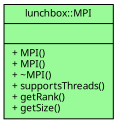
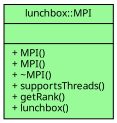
(37, 108) -> (41, 108)
